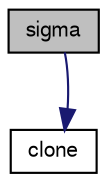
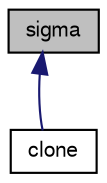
(68, 81) -> (39, 102)
